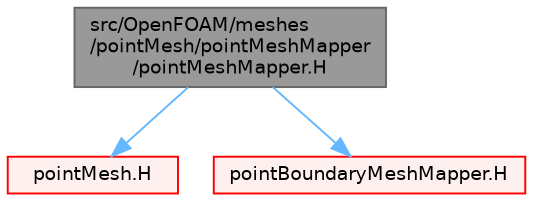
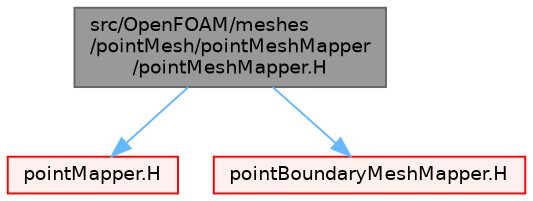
(93, 175) -> (93, 175)
